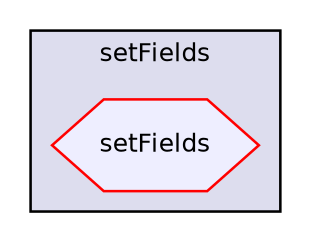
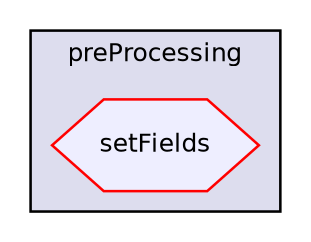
(155, 55) -> (155, 55)
